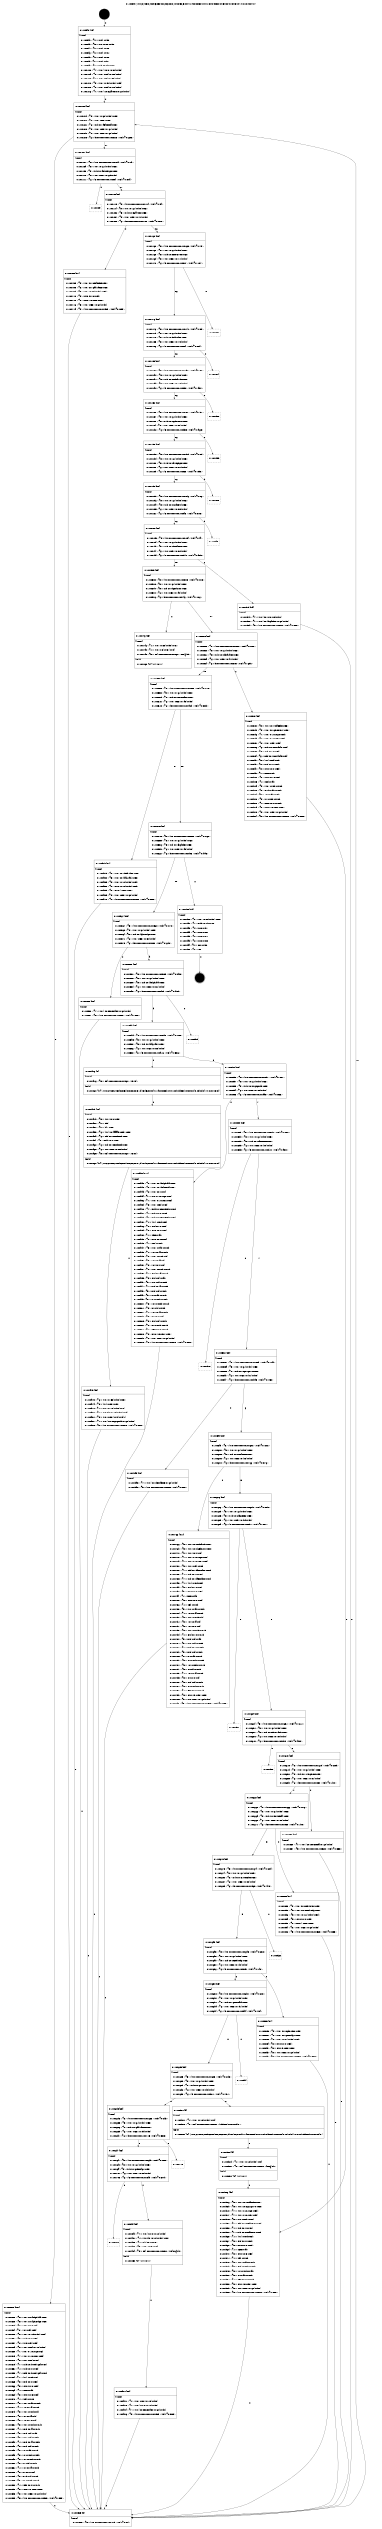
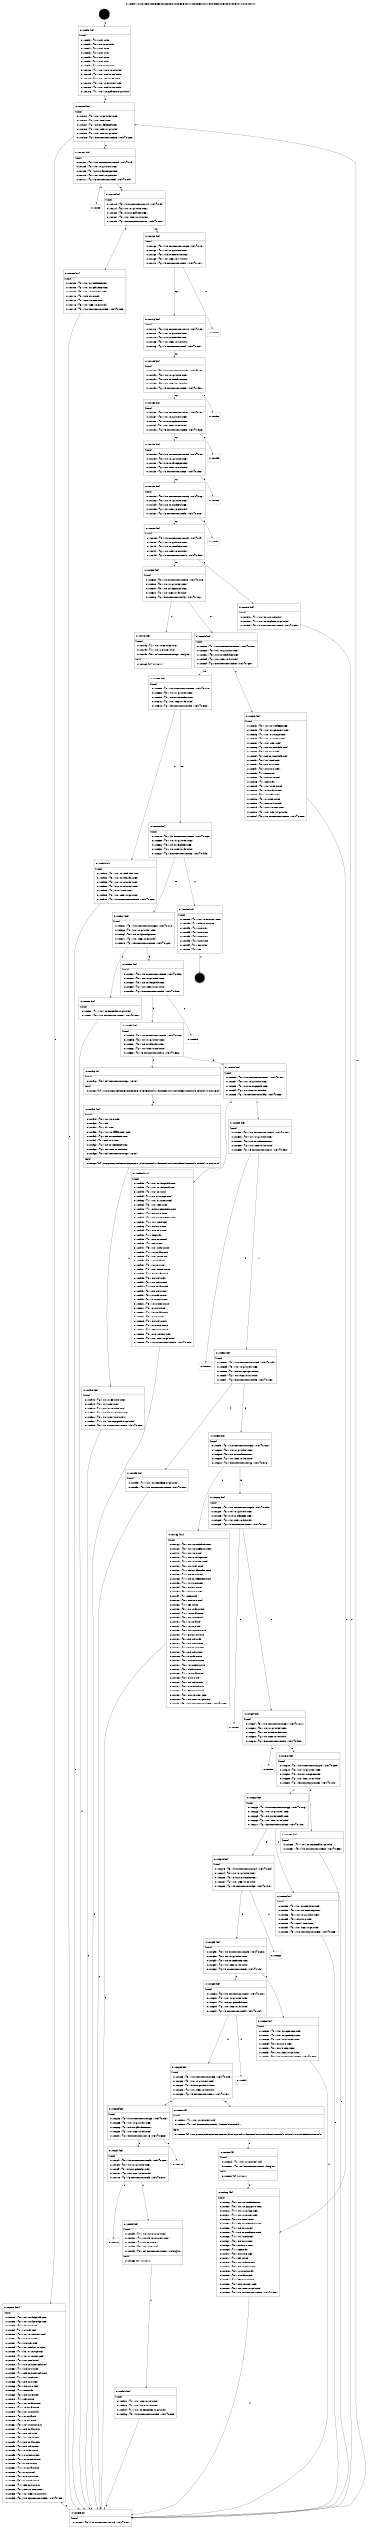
(214, 375) -> none
(58, 2509) -> (66, 2507)
